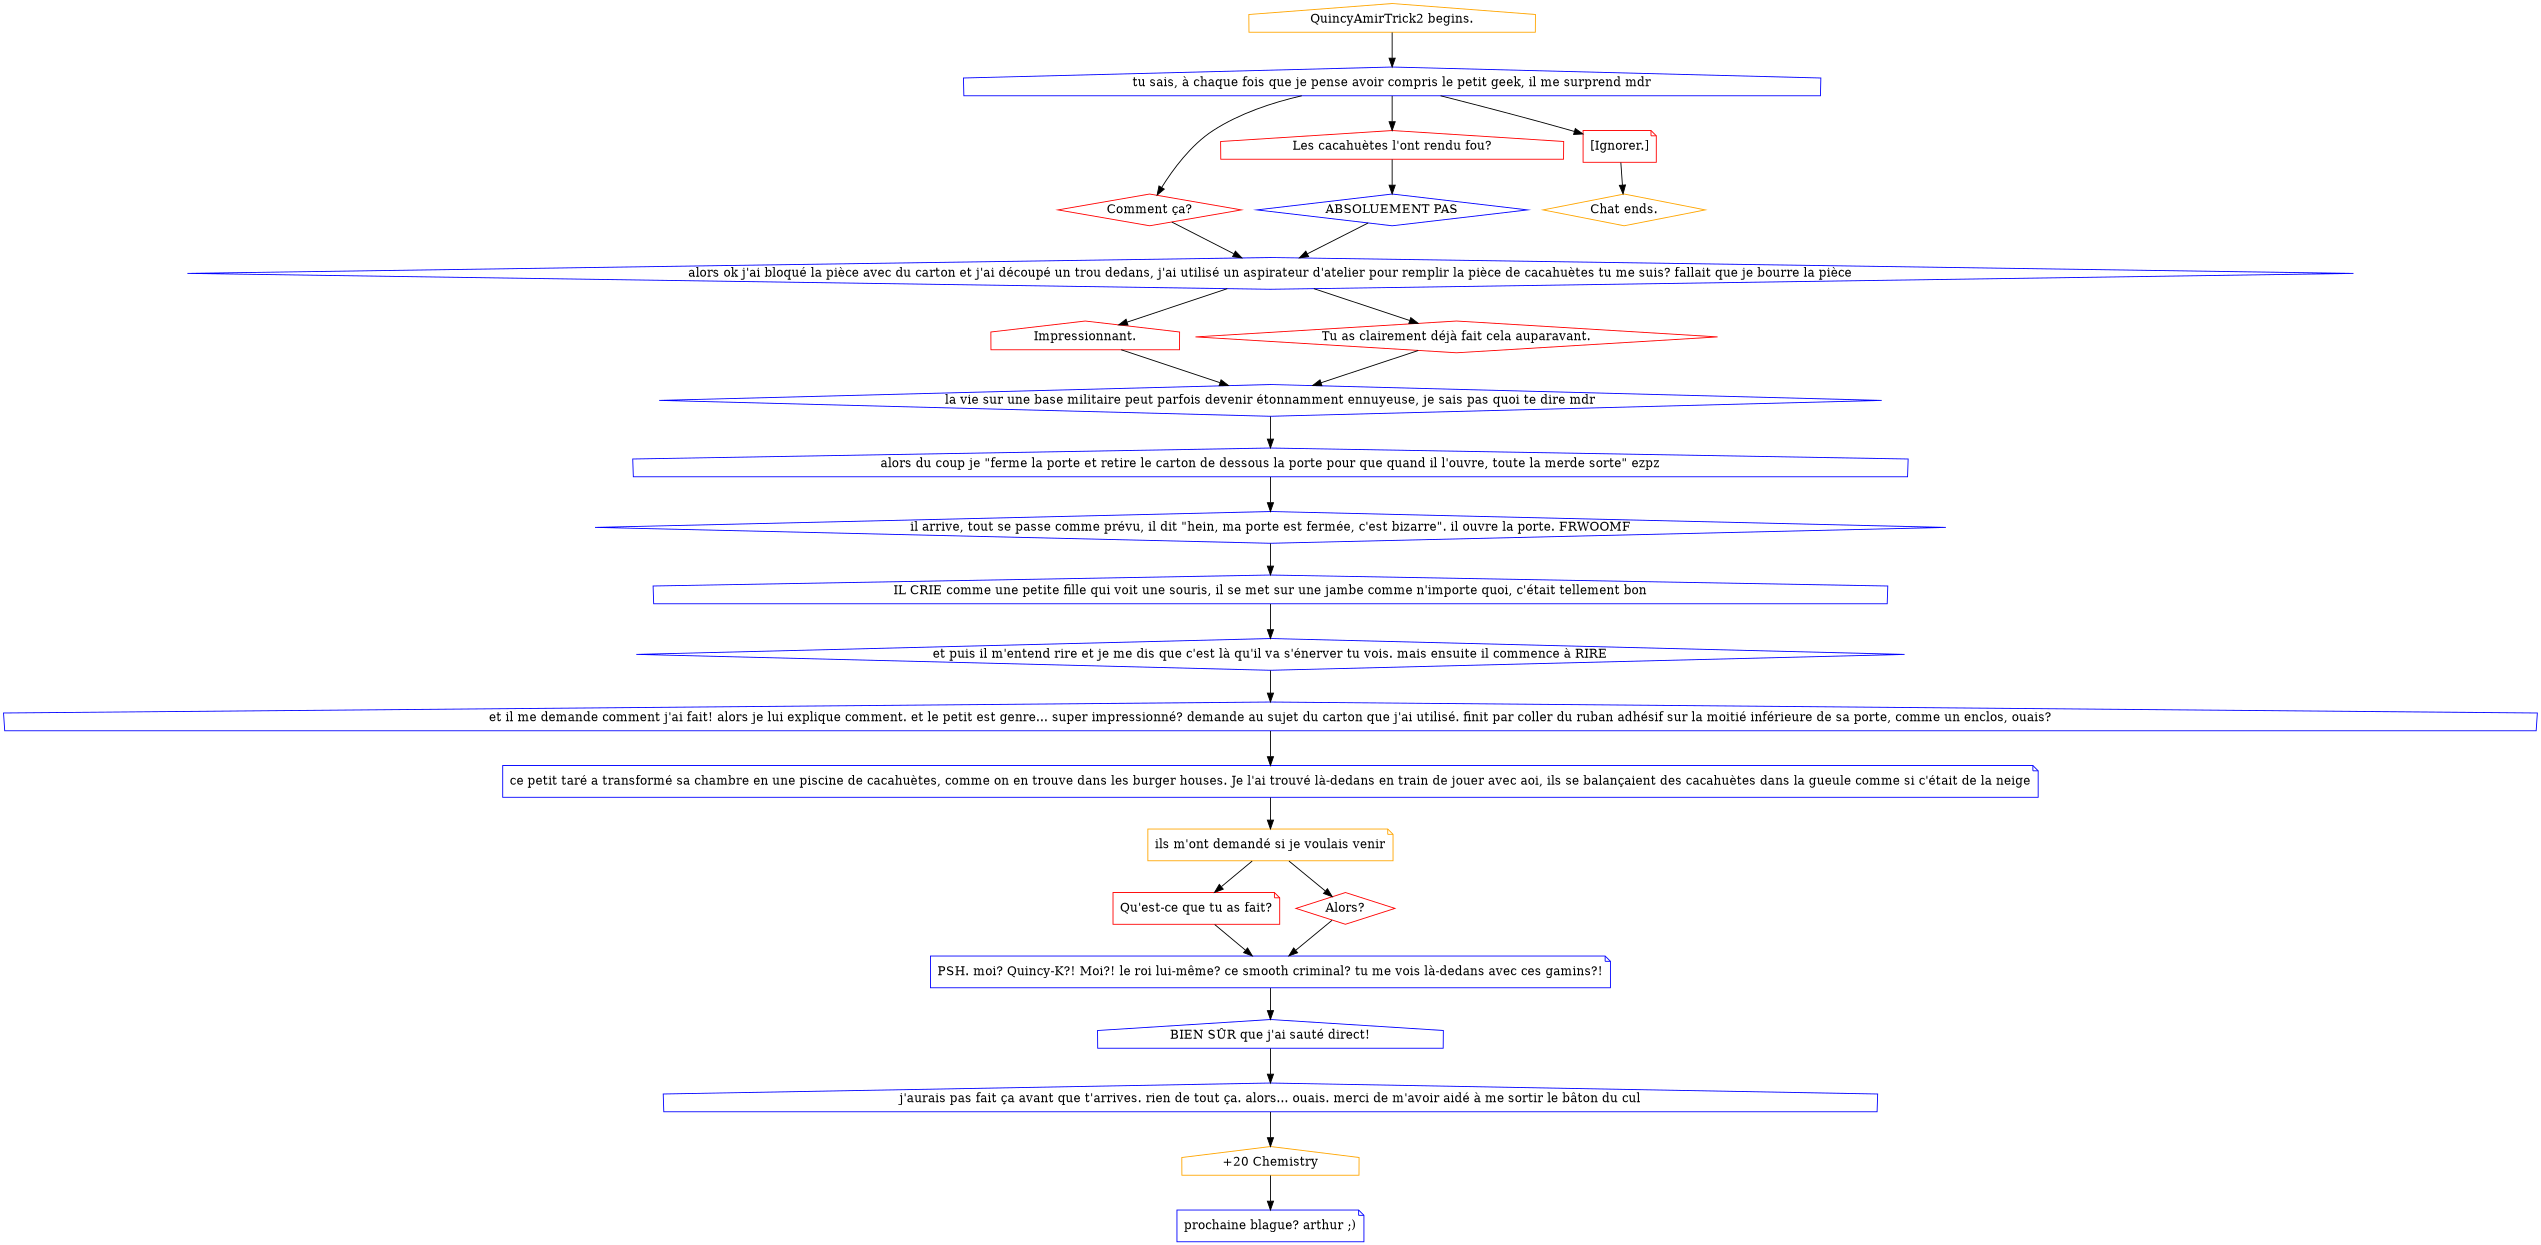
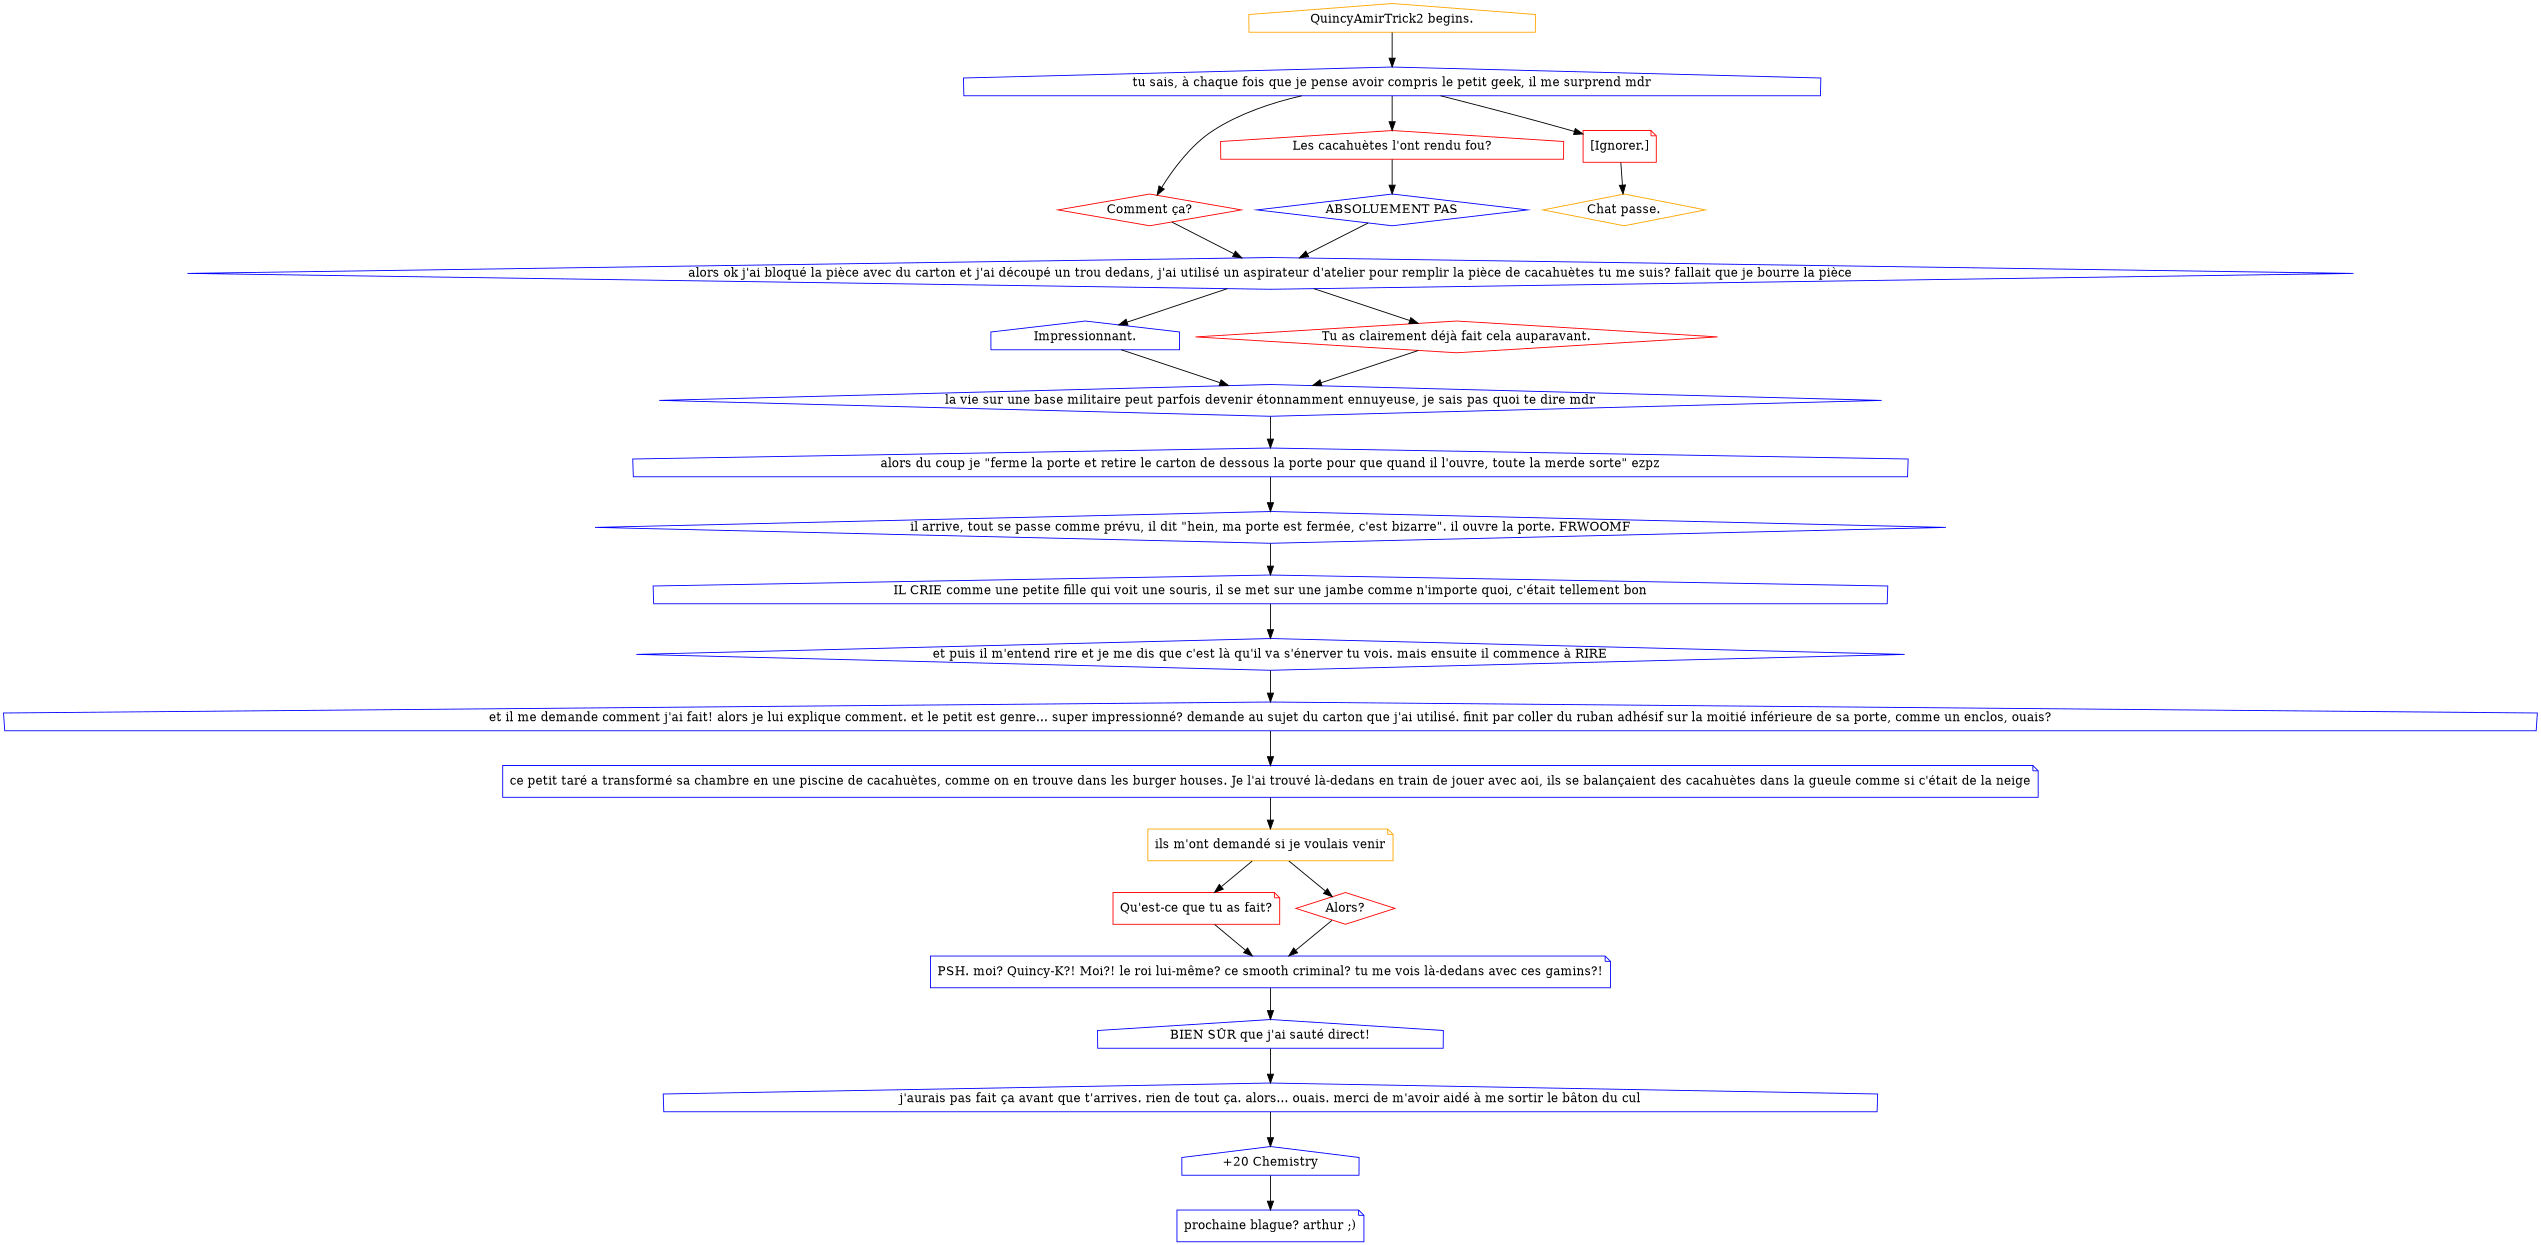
(1624, 210) -> (1624, 210)
(1085, 337) -> (1085, 337)
(1270, 1162) -> (1270, 1162)
